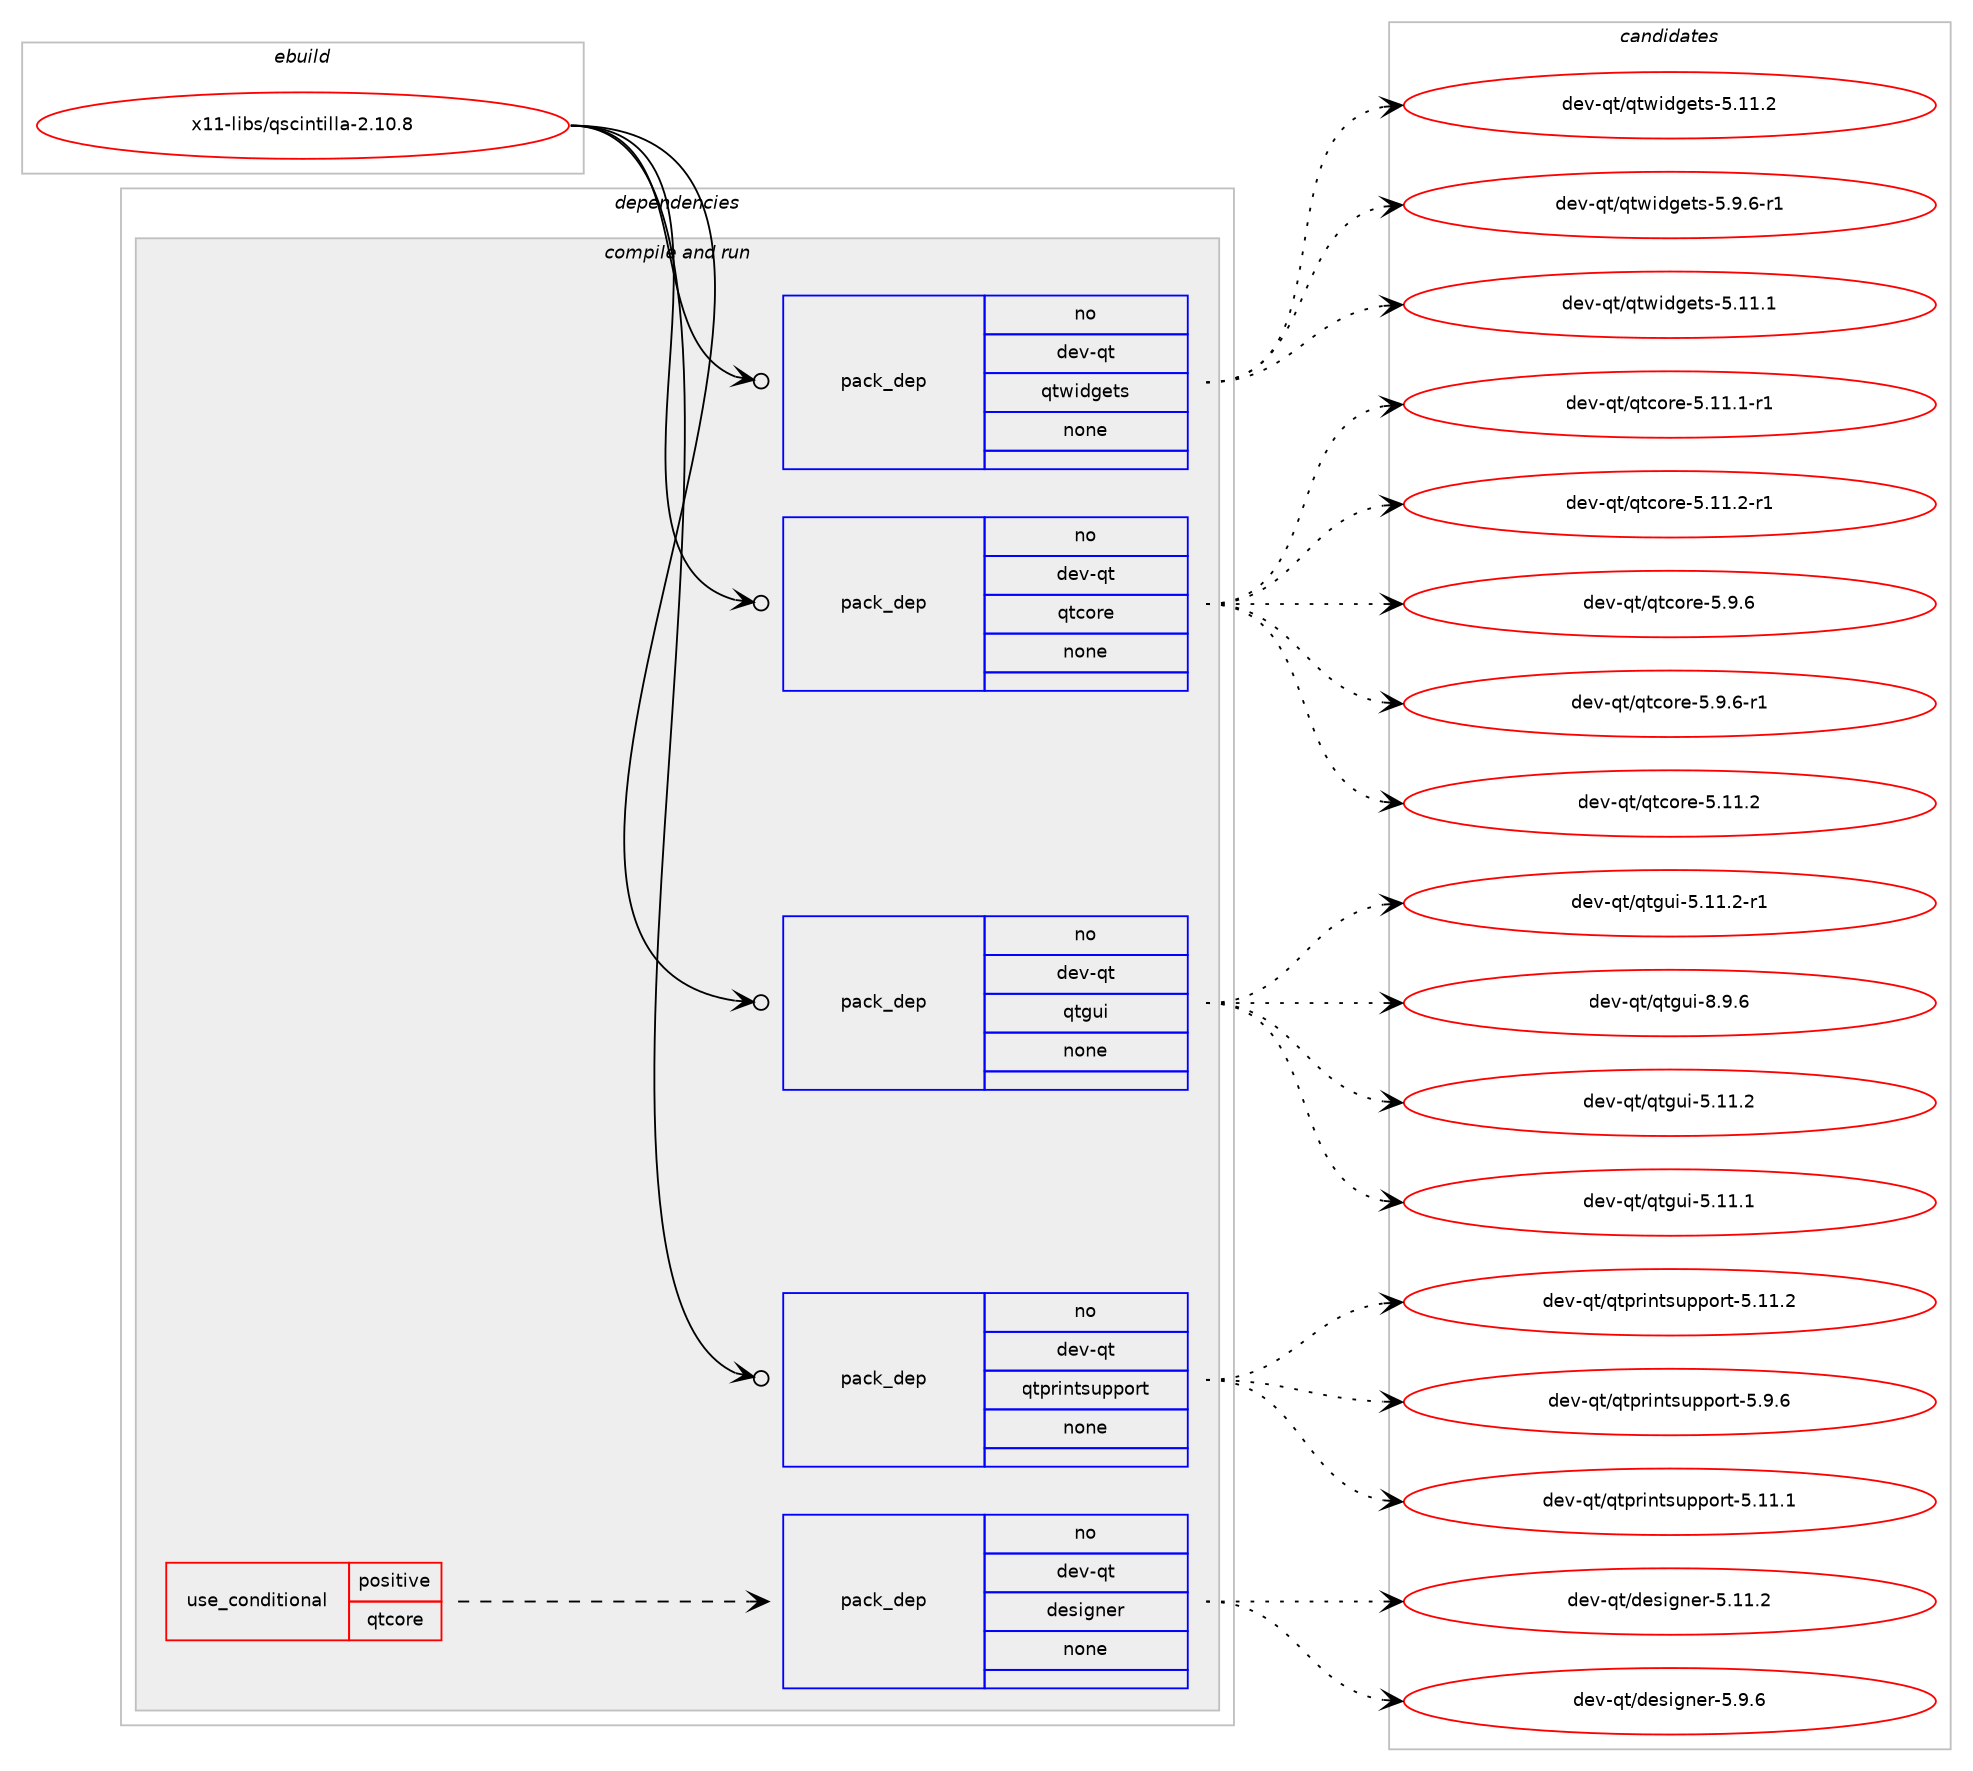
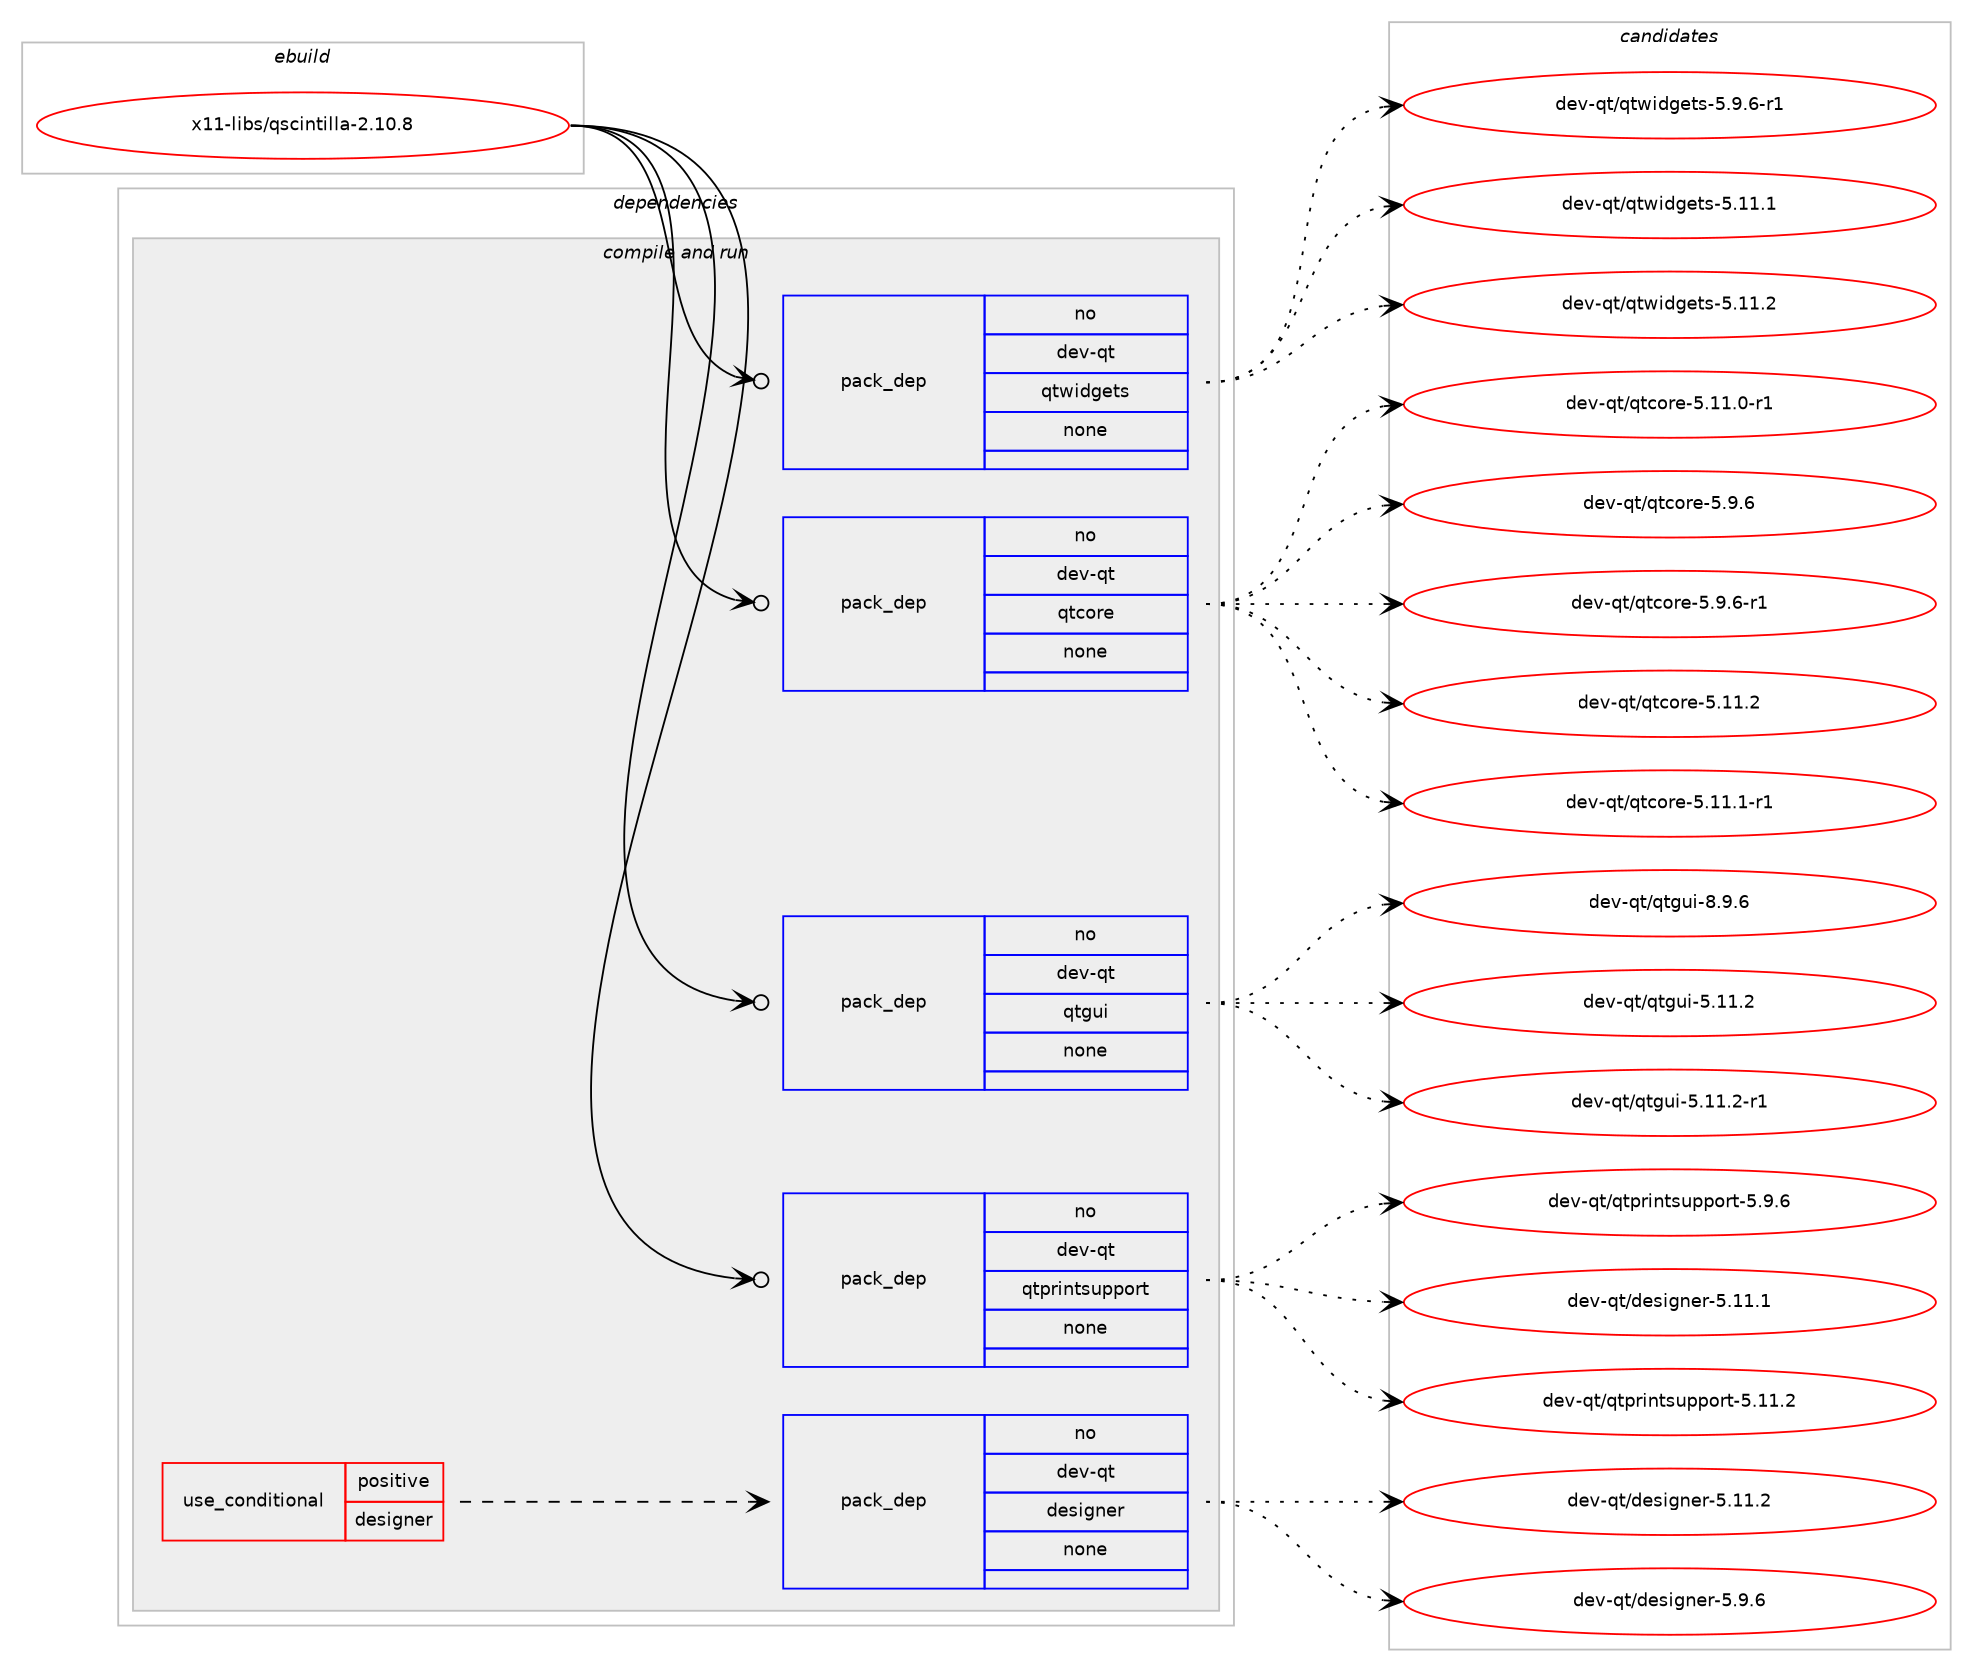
(1670, 504) -> (1670, 405)
(1670, 1203) -> none
(1670, 1502) -> (1670, 1302)
(395, 1620) -> (394, 1520)
